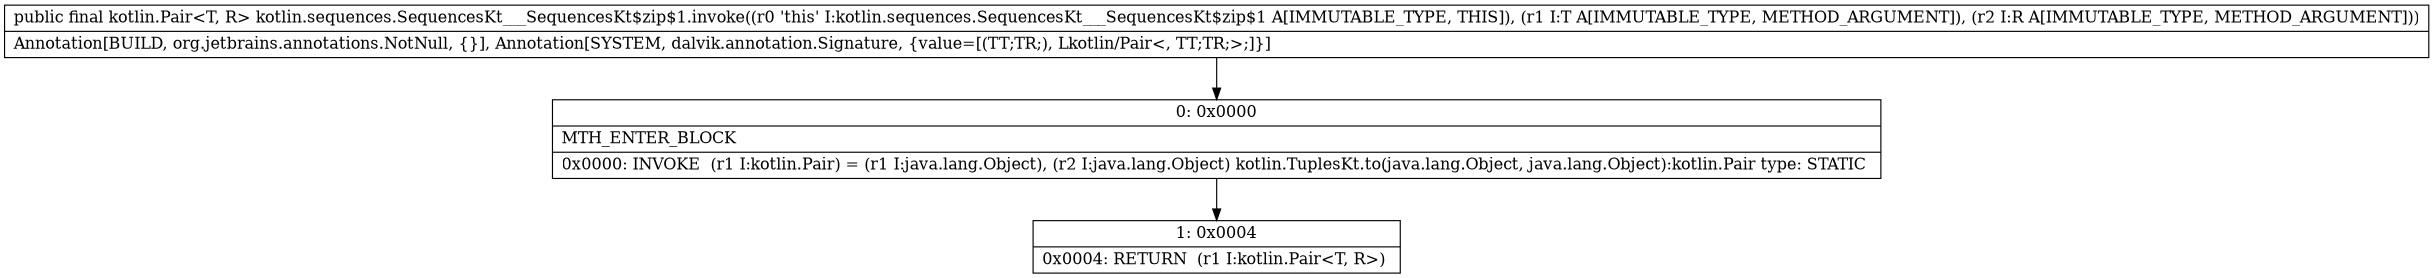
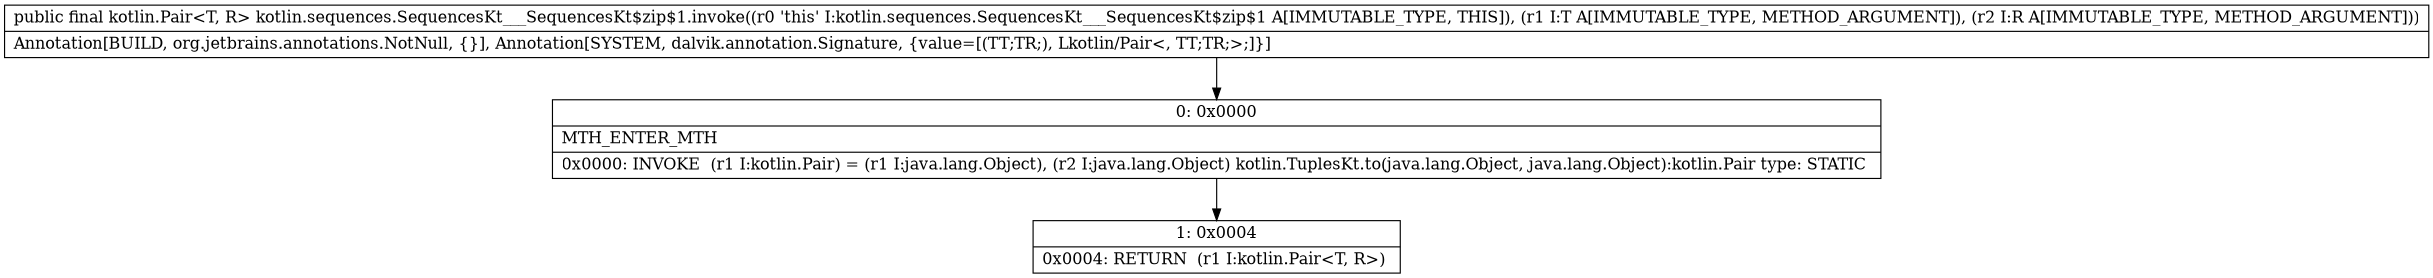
(649, 139) -> (640, 139)
